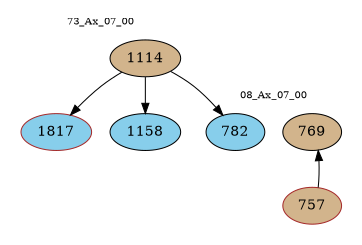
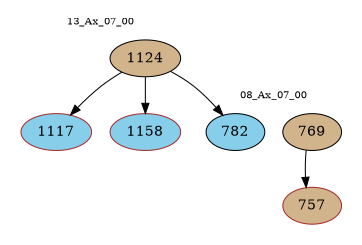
(101, 22) -> (101, 22)
(145, 58) -> (145, 58)
(56, 132) -> (56, 132)
(145, 132) -> (145, 132)
(319, 174) -> (305, 164)
